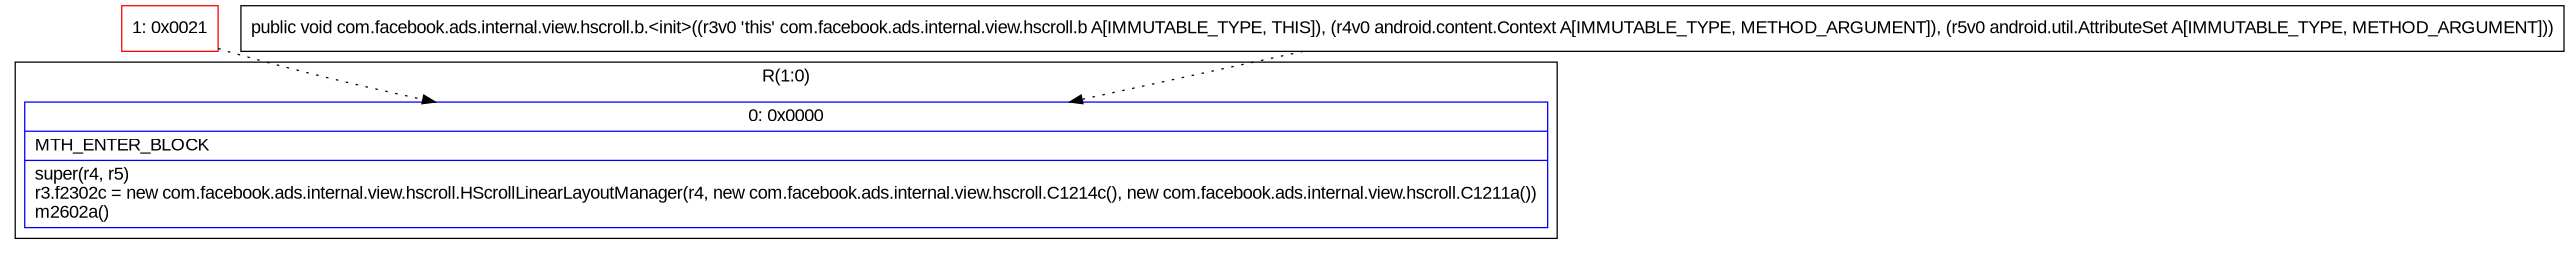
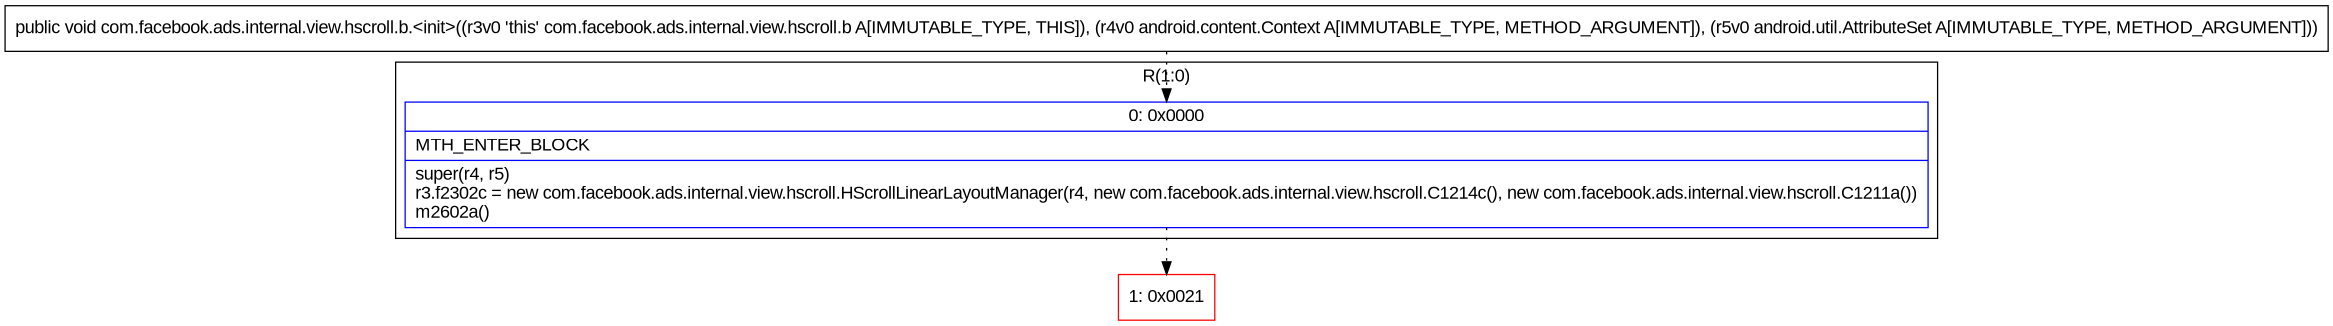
(320, 76) -> (1167, 246)
